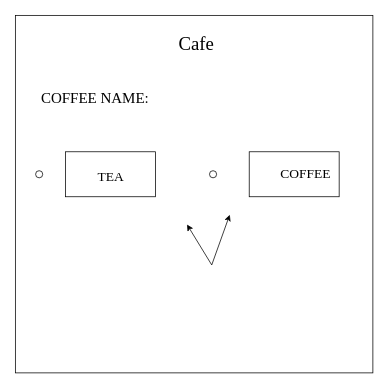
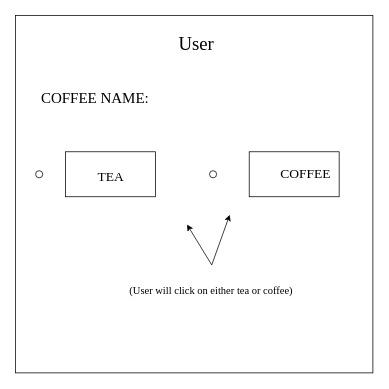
(198, 44) -> (198, 44)
none -> (211, 291)
